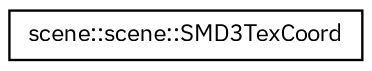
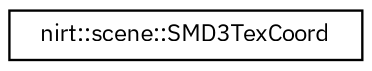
(186, 35) -> (186, 35)
